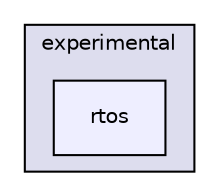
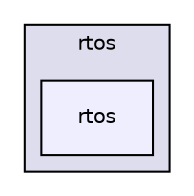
(110, 44) -> (97, 44)
